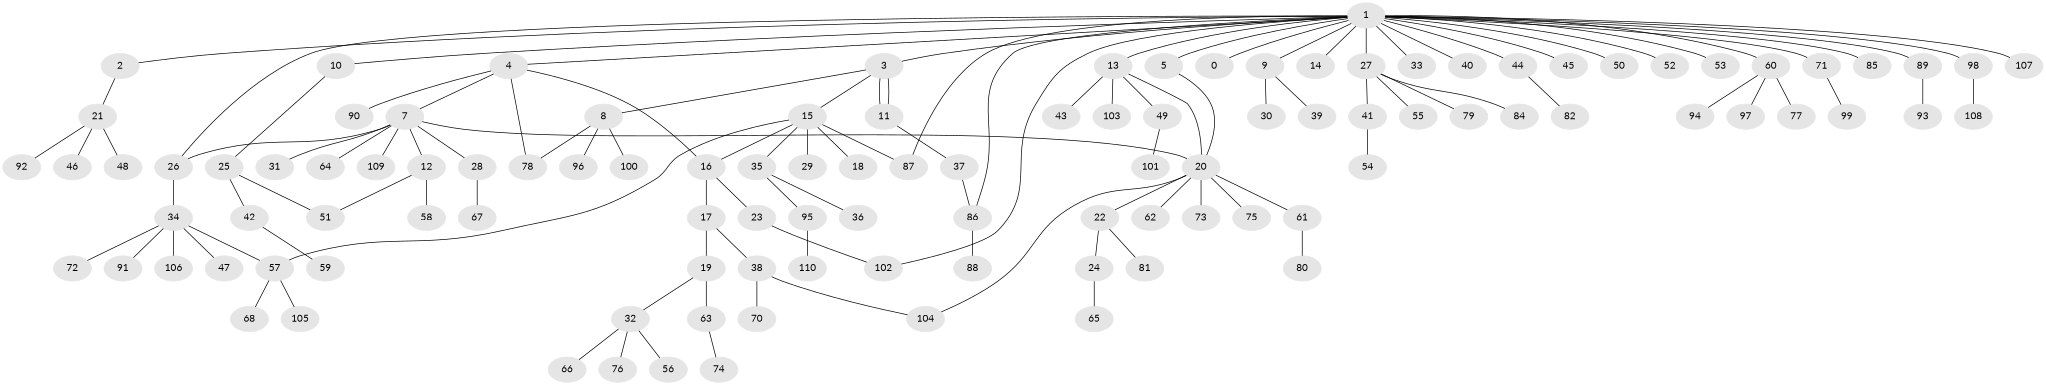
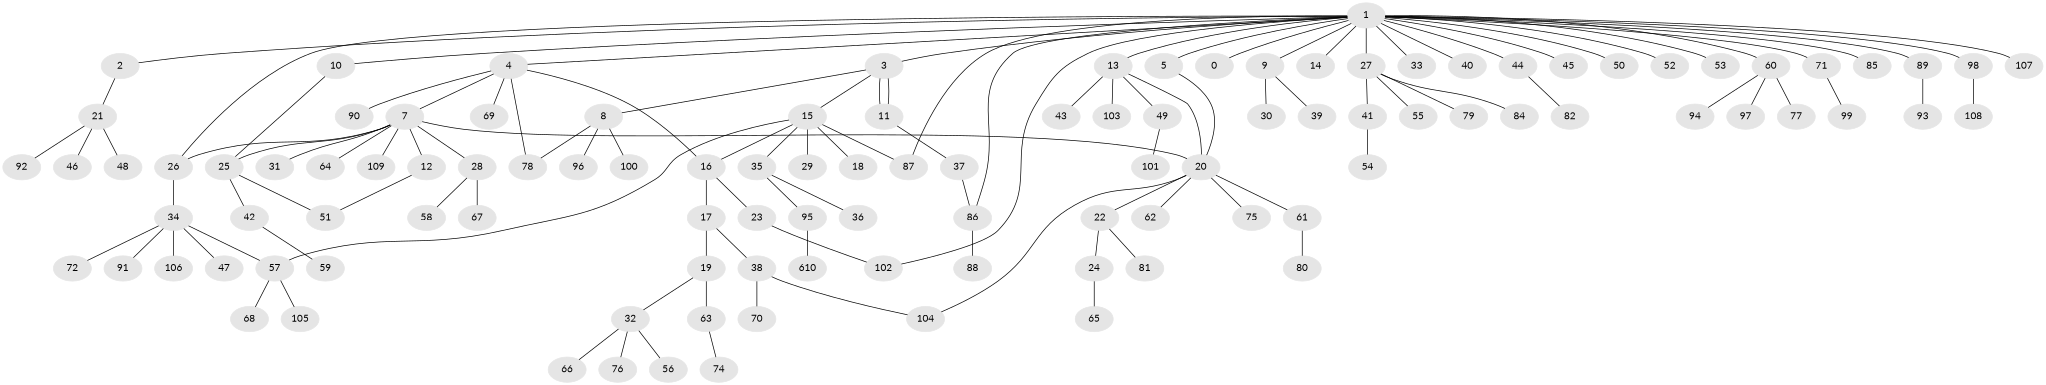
none -> (489, 117)
none -> (280, 147)
(427, 193) -> (452, 192)
(1201, 218) -> none
(807, 268) -> (807, 268)
